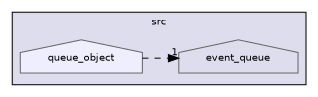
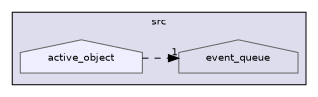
(81, 58) -> (81, 58)
